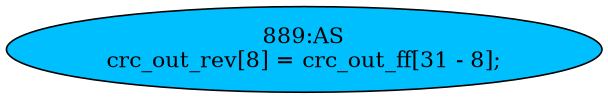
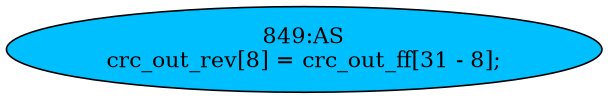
(304, 49) -> (304, 49)
